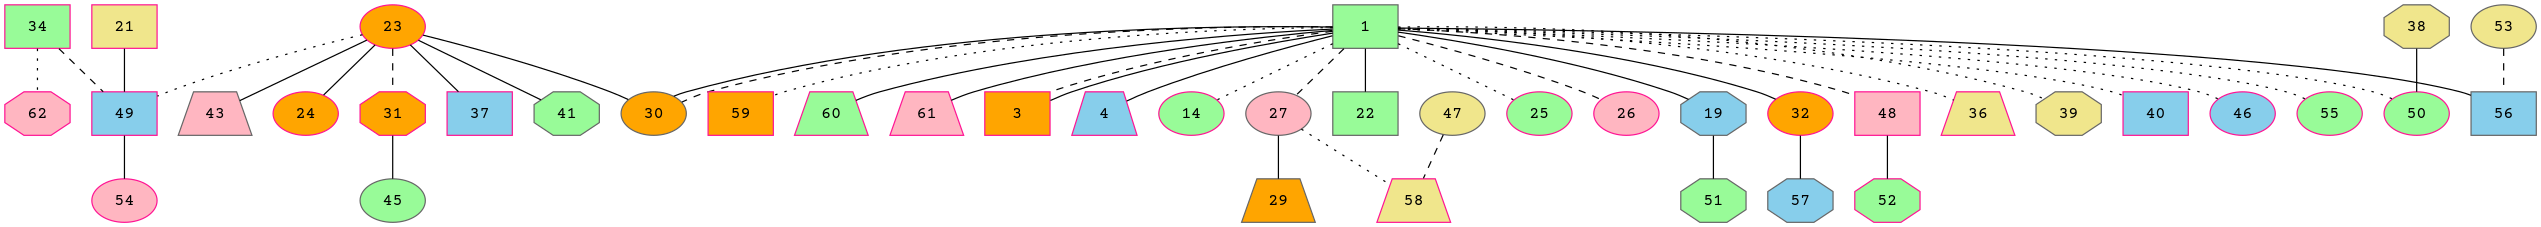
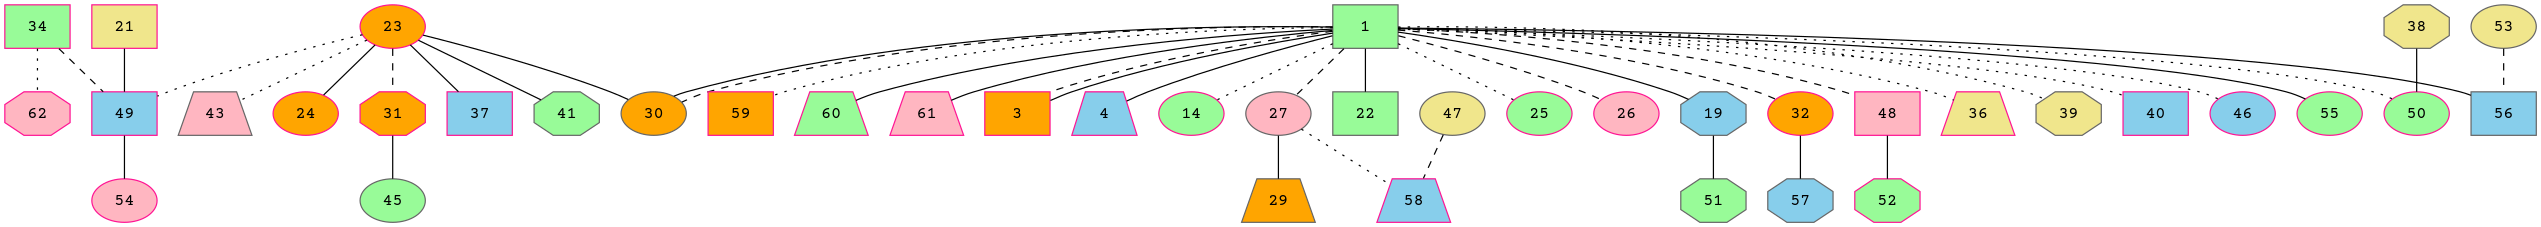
(1854, 46) -> (1854, 46)
(1589, 53) -> (1589, 53)
(303, 70) -> (303, 70)
(1414, 201) -> (1414, 201)
